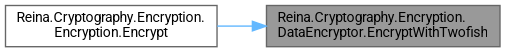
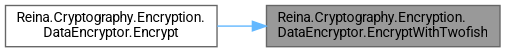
(111, 26) -> (111, 26)
